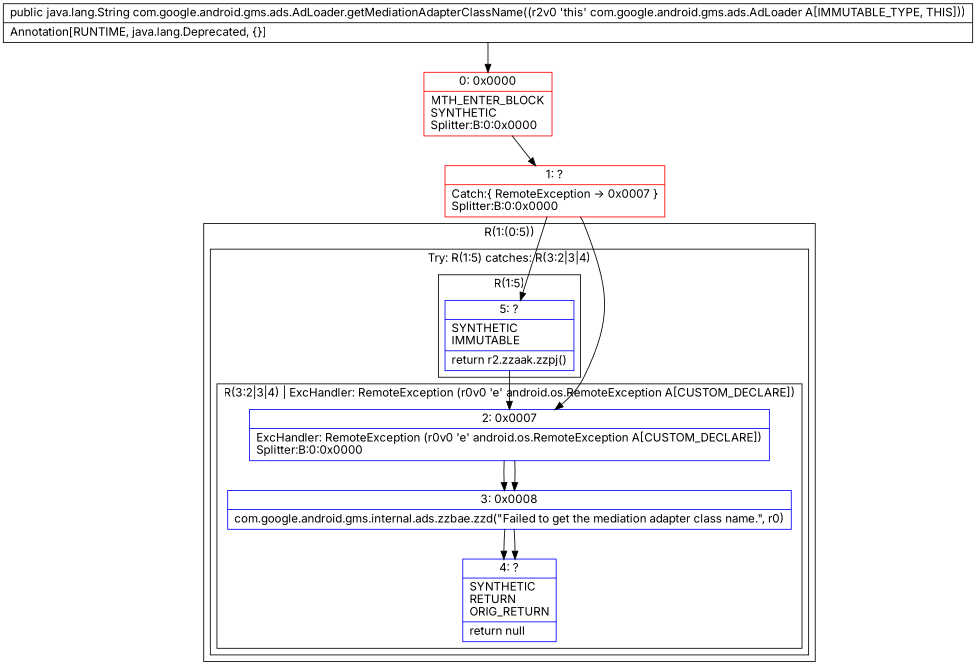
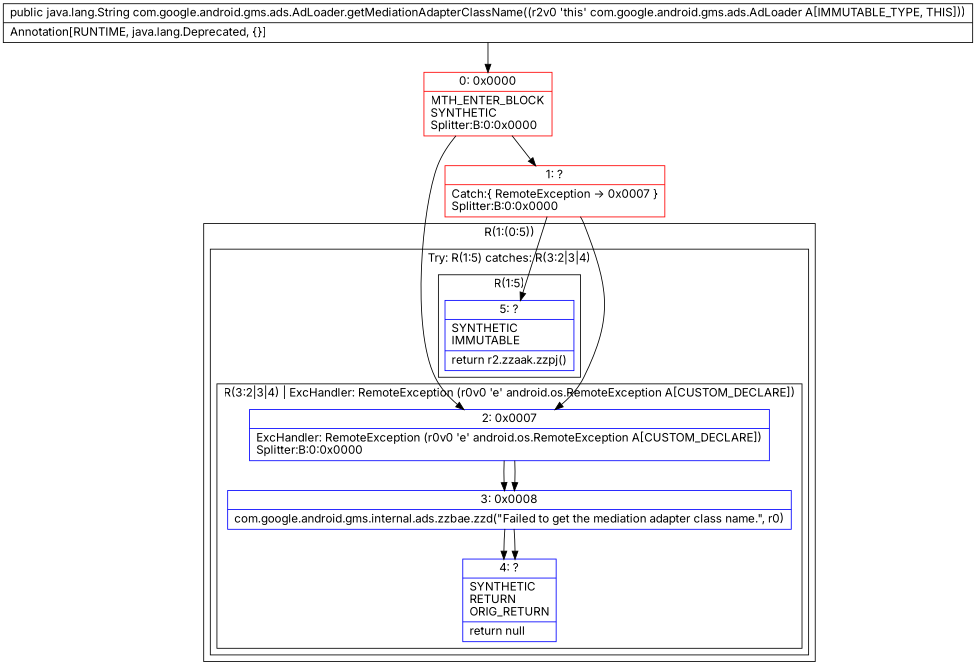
(509, 389) -> (421, 272)
